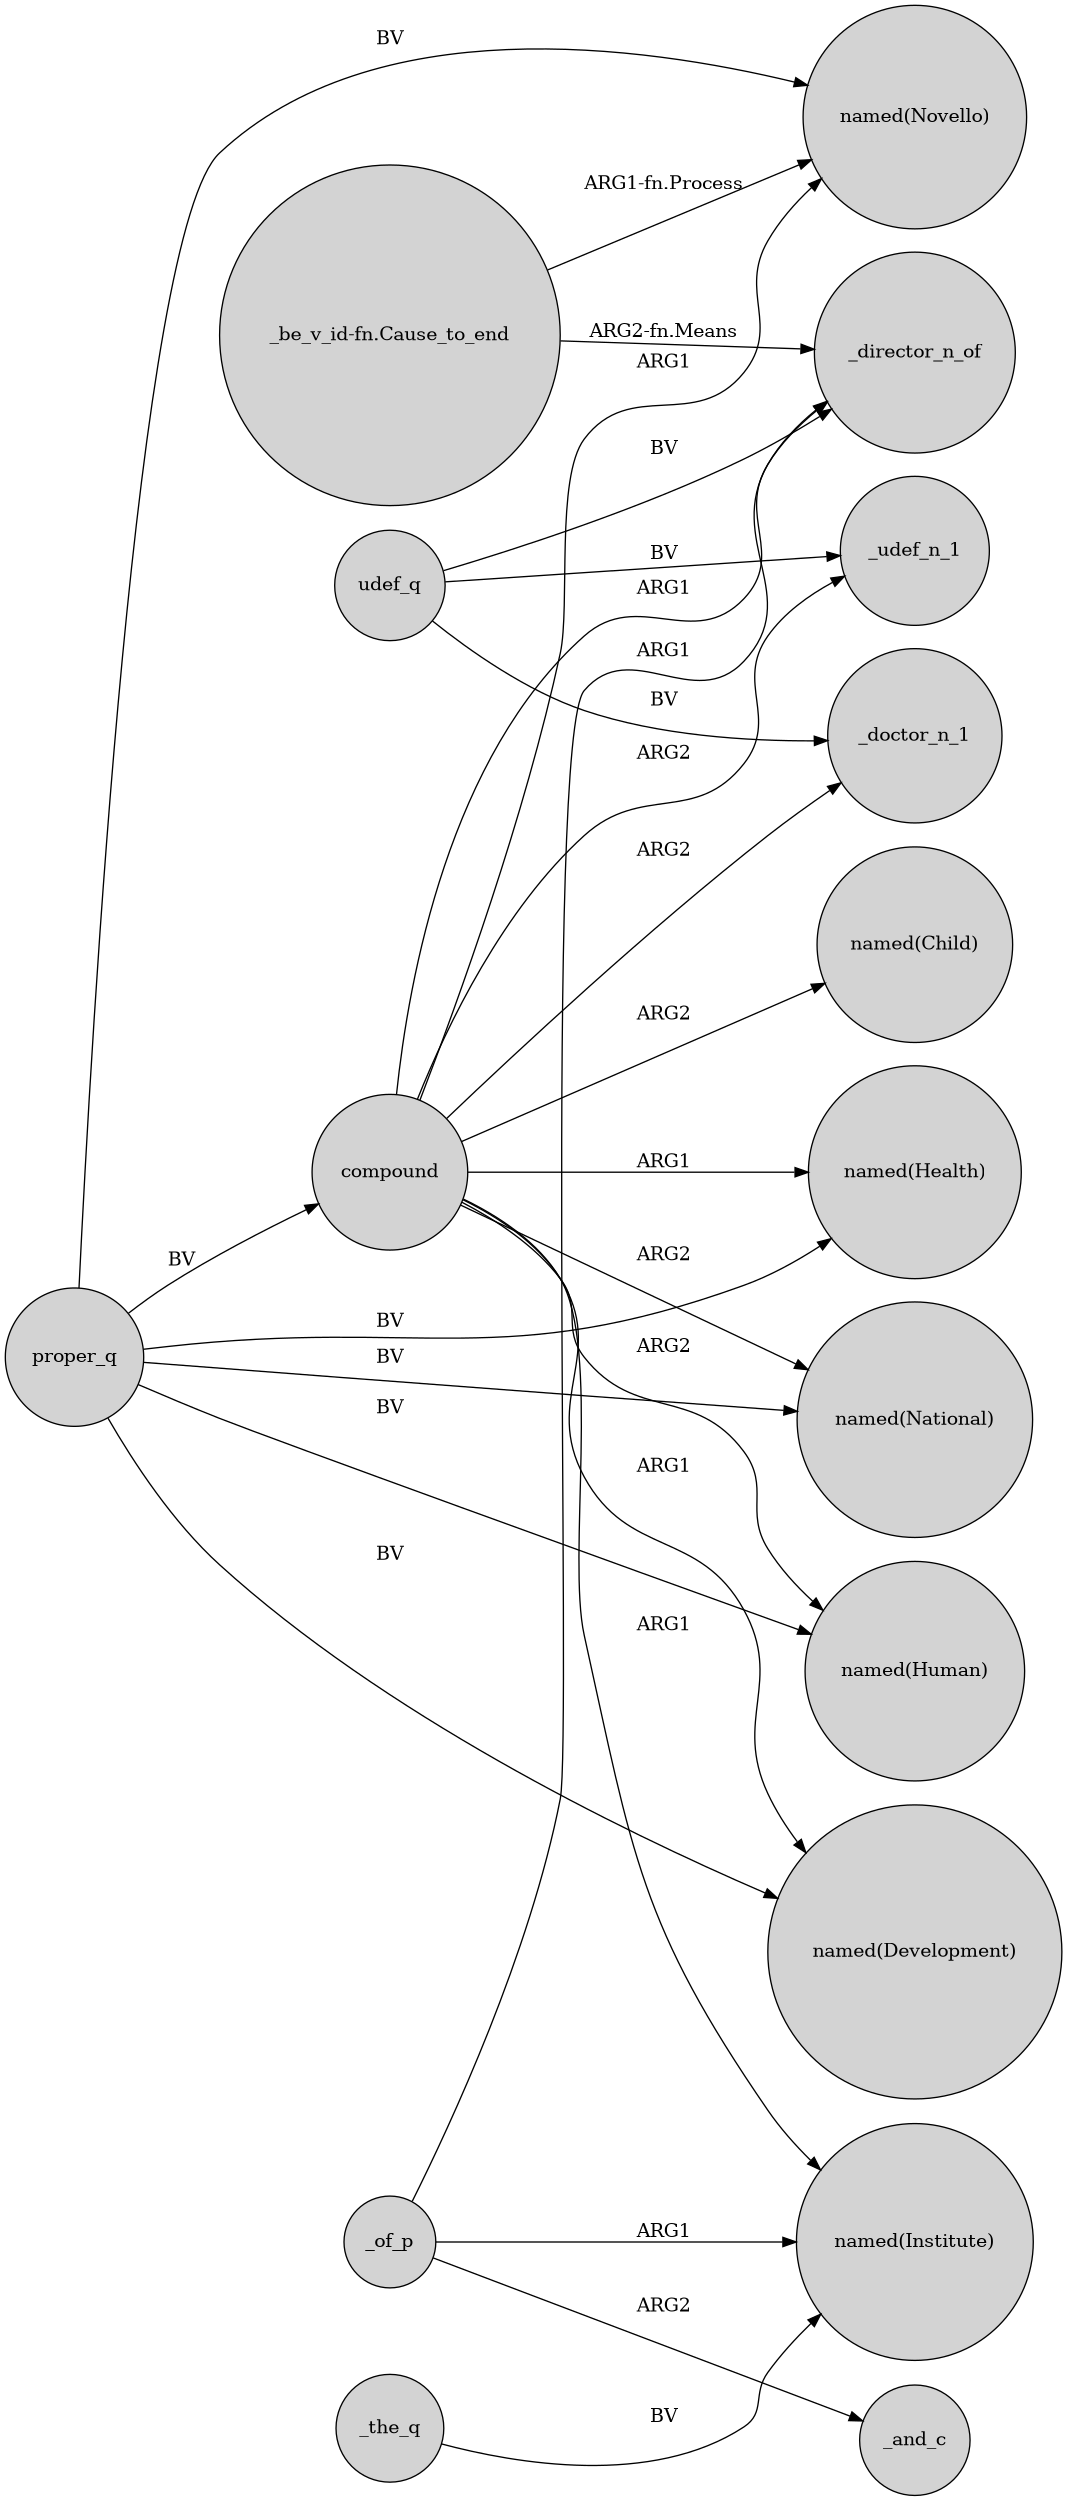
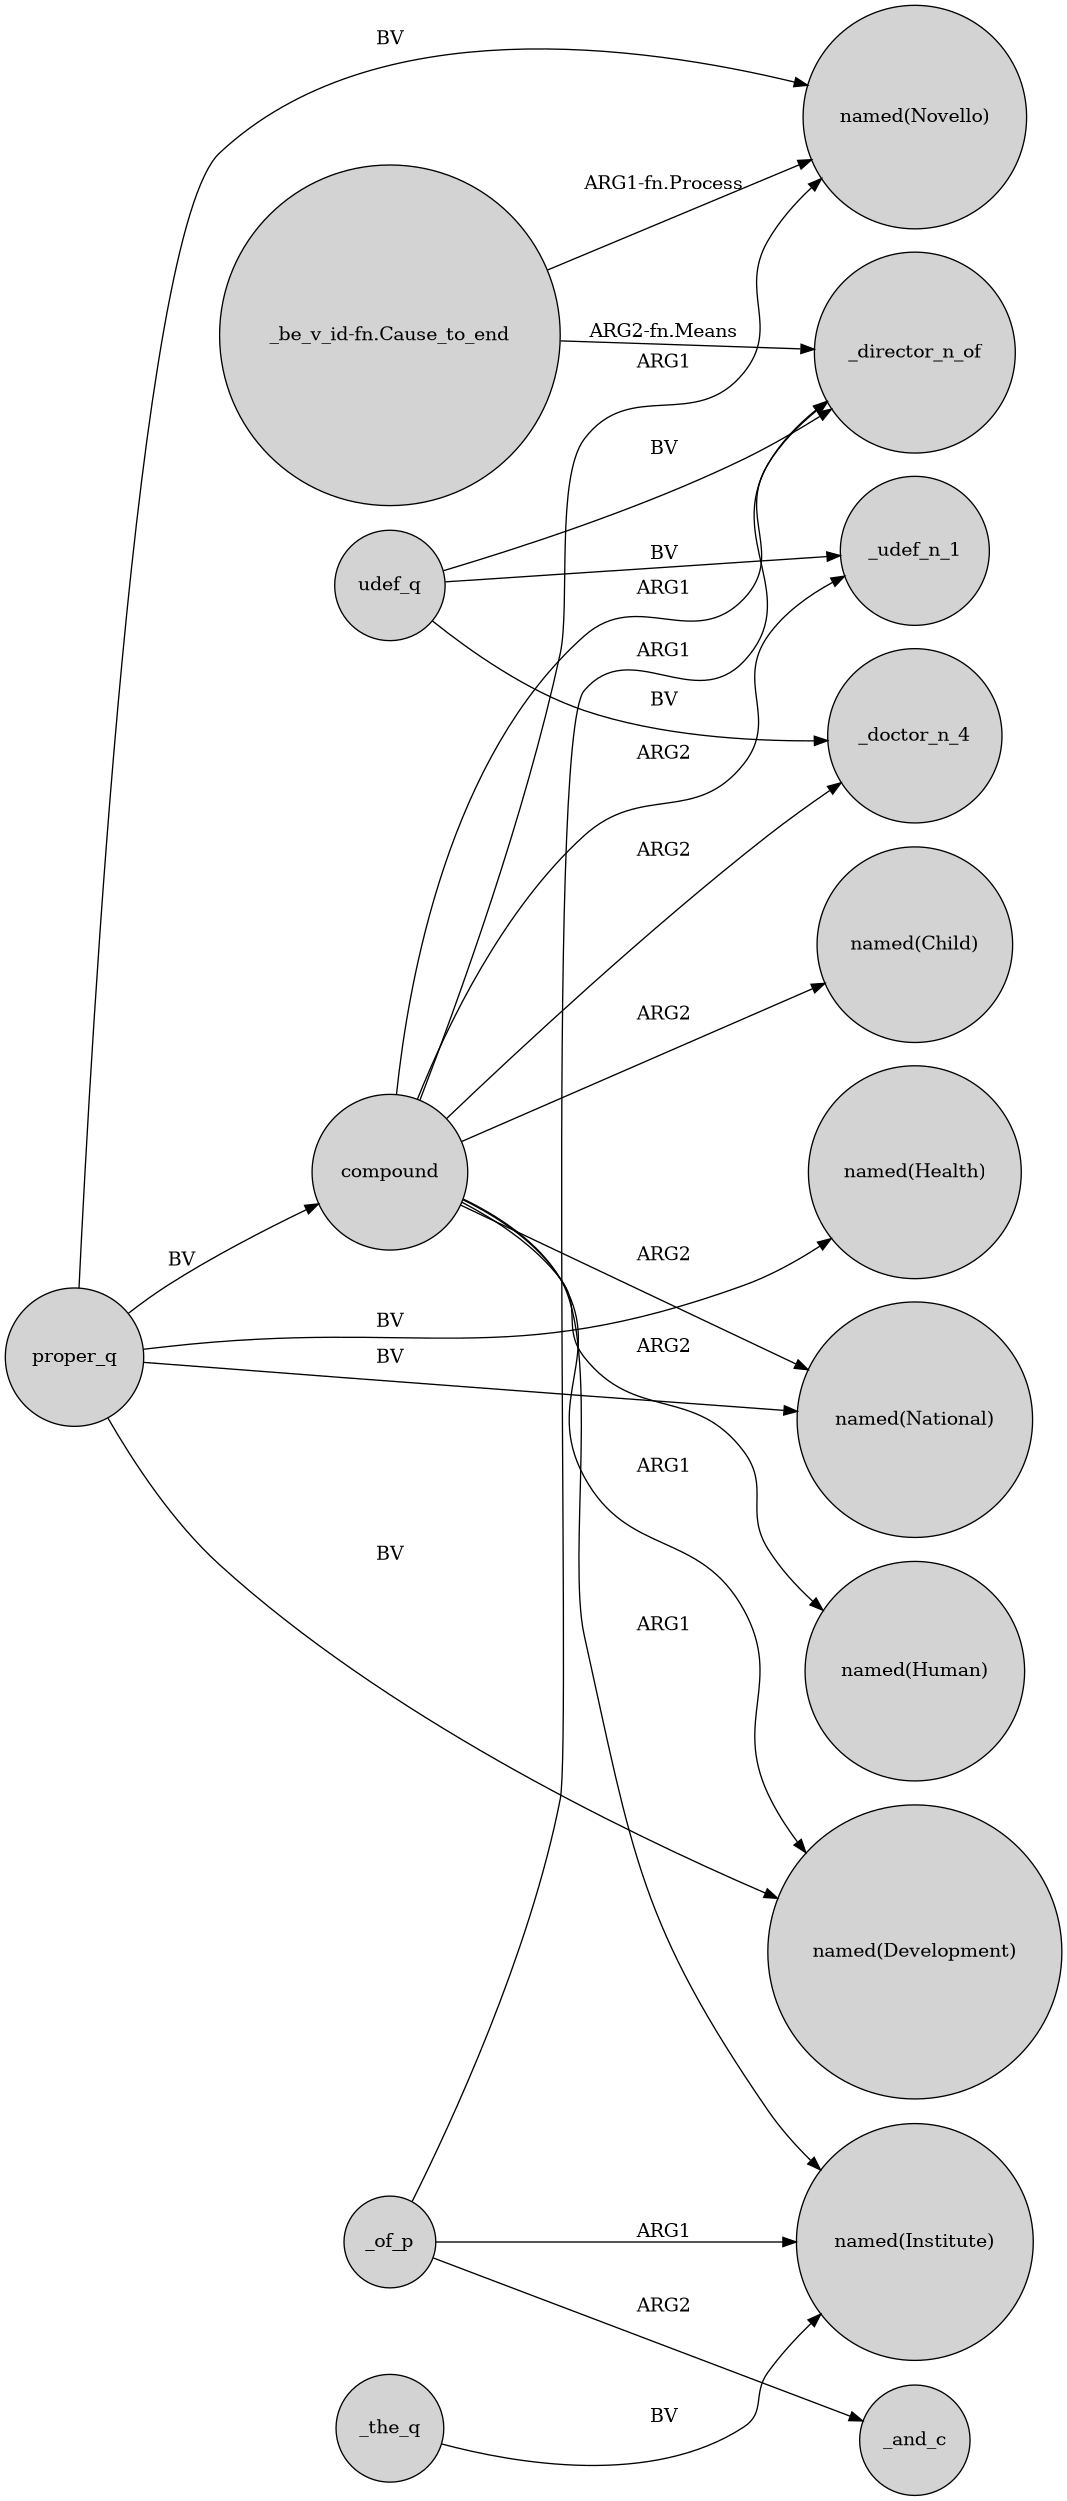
(915, 736) -> (915, 736)
(631, 1172) -> none
(467, 1510) -> none
